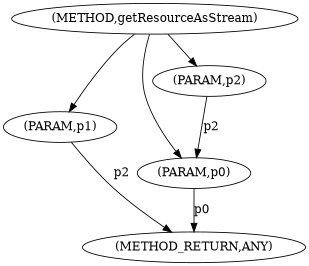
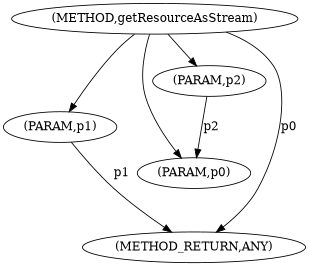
(122, 173) -> (122, 173)
(194, 206) -> (280, 125)
